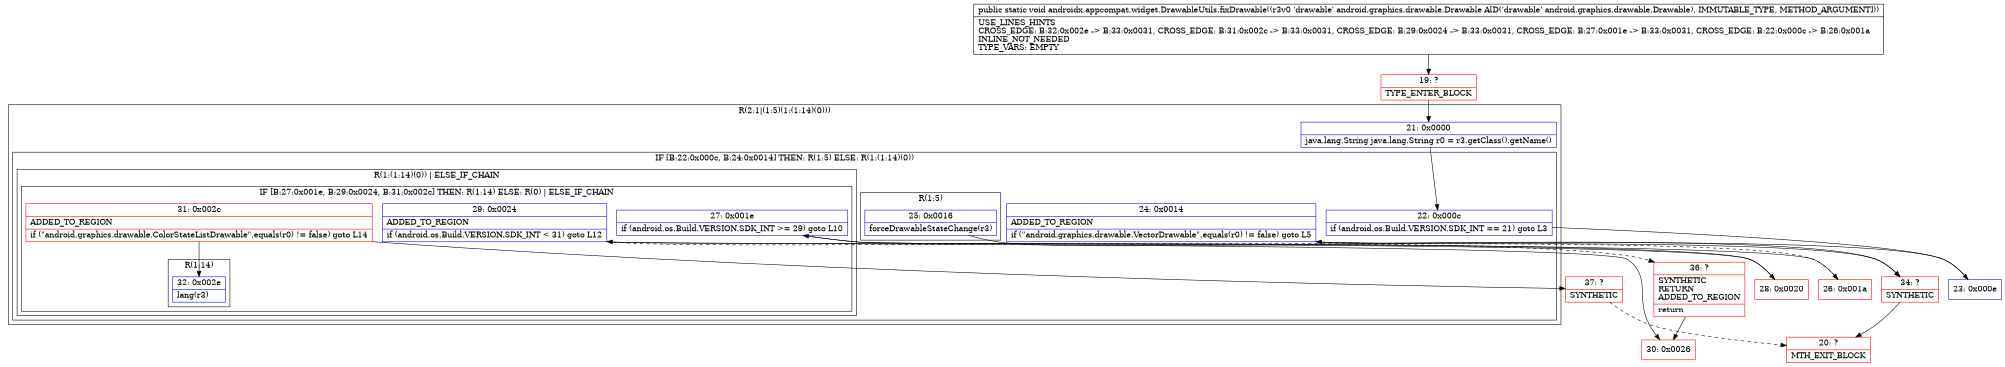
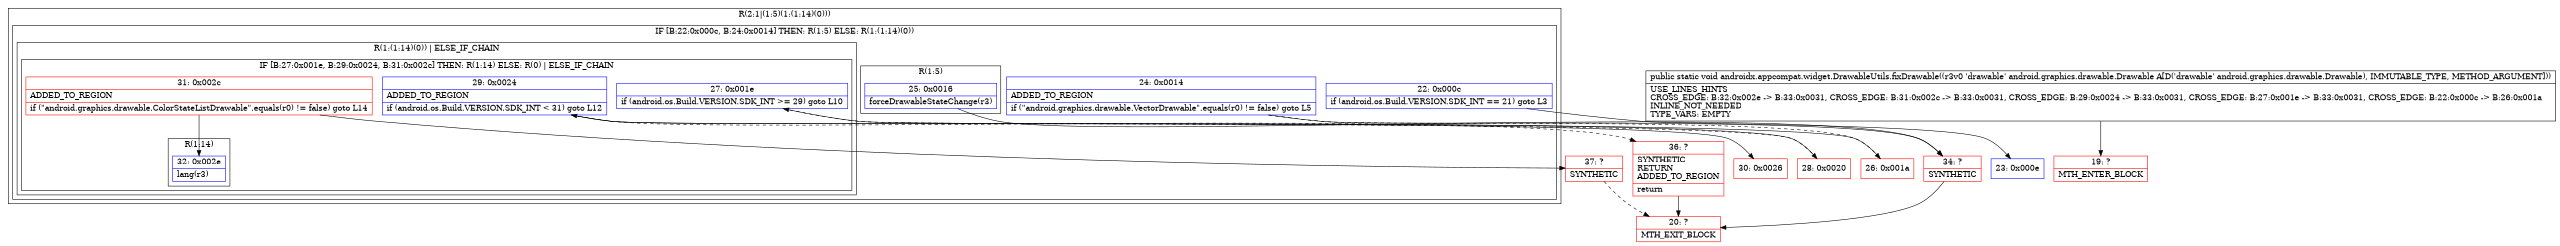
(1429, 93) -> (2101, 175)
(1429, 135) -> none
(1649, 243) -> none
(1290, 245) -> (1301, 125)
(1681, 326) -> (1678, 203)
